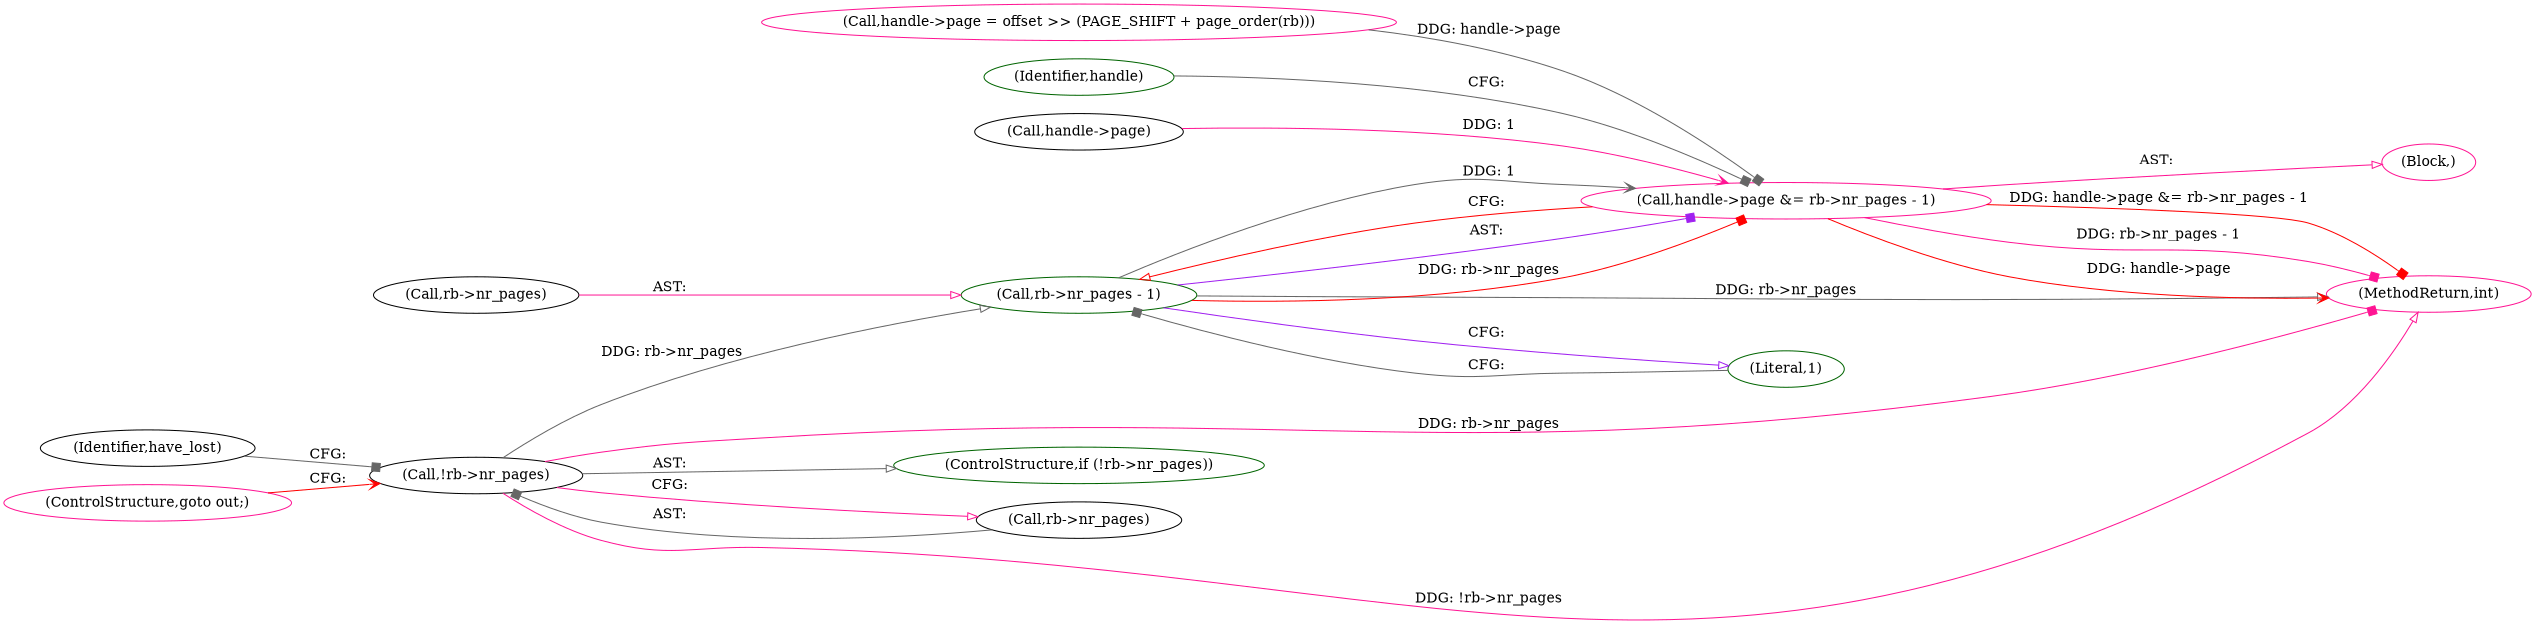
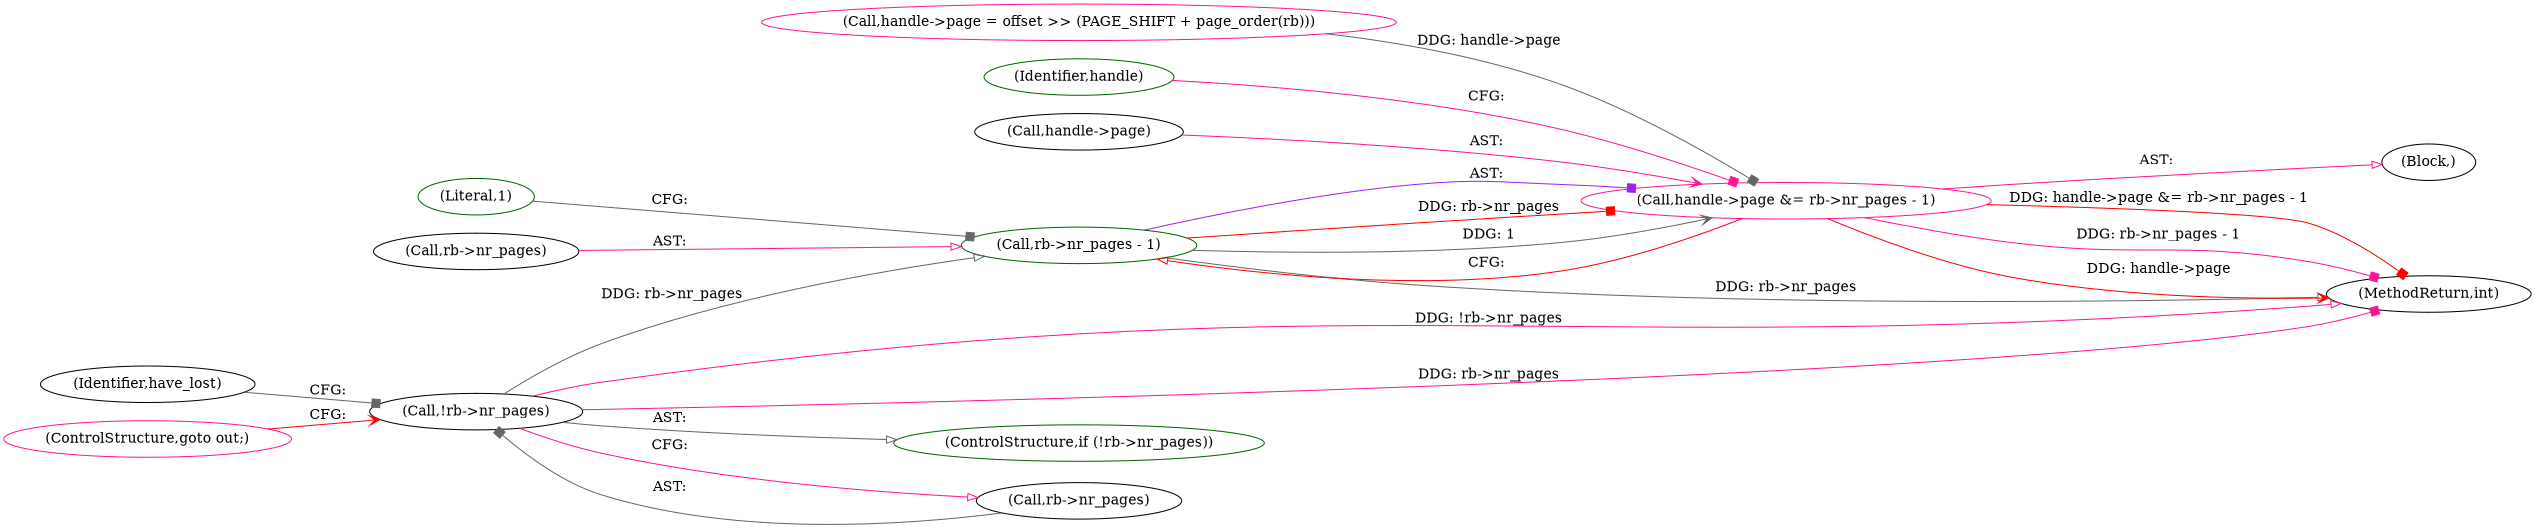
(1463, 95) -> (1454, 109)
(1489, 125) -> (1489, 141)
(2429, 162) -> (2429, 162)
(2429, 294) -> (2429, 294)
(1440, 343) -> none
